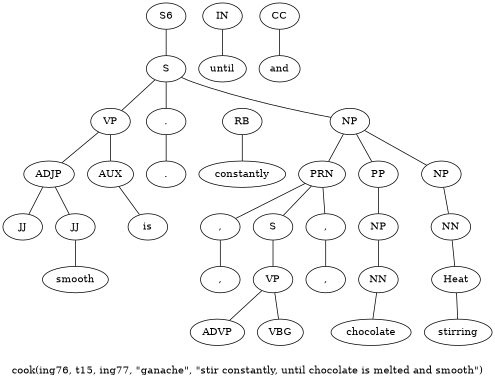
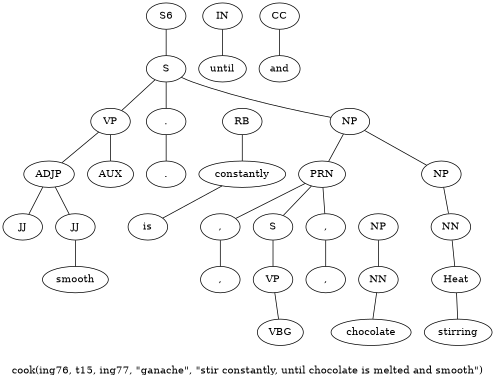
(378, 174) -> none
(129, 201) -> (192, 202)
(217, 332) -> none
